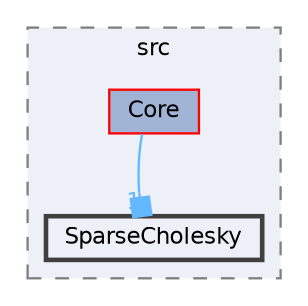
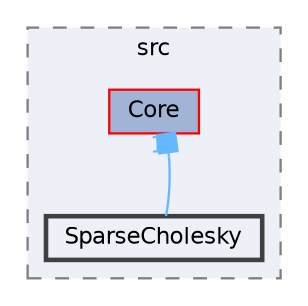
(139, 163) -> (169, 187)
